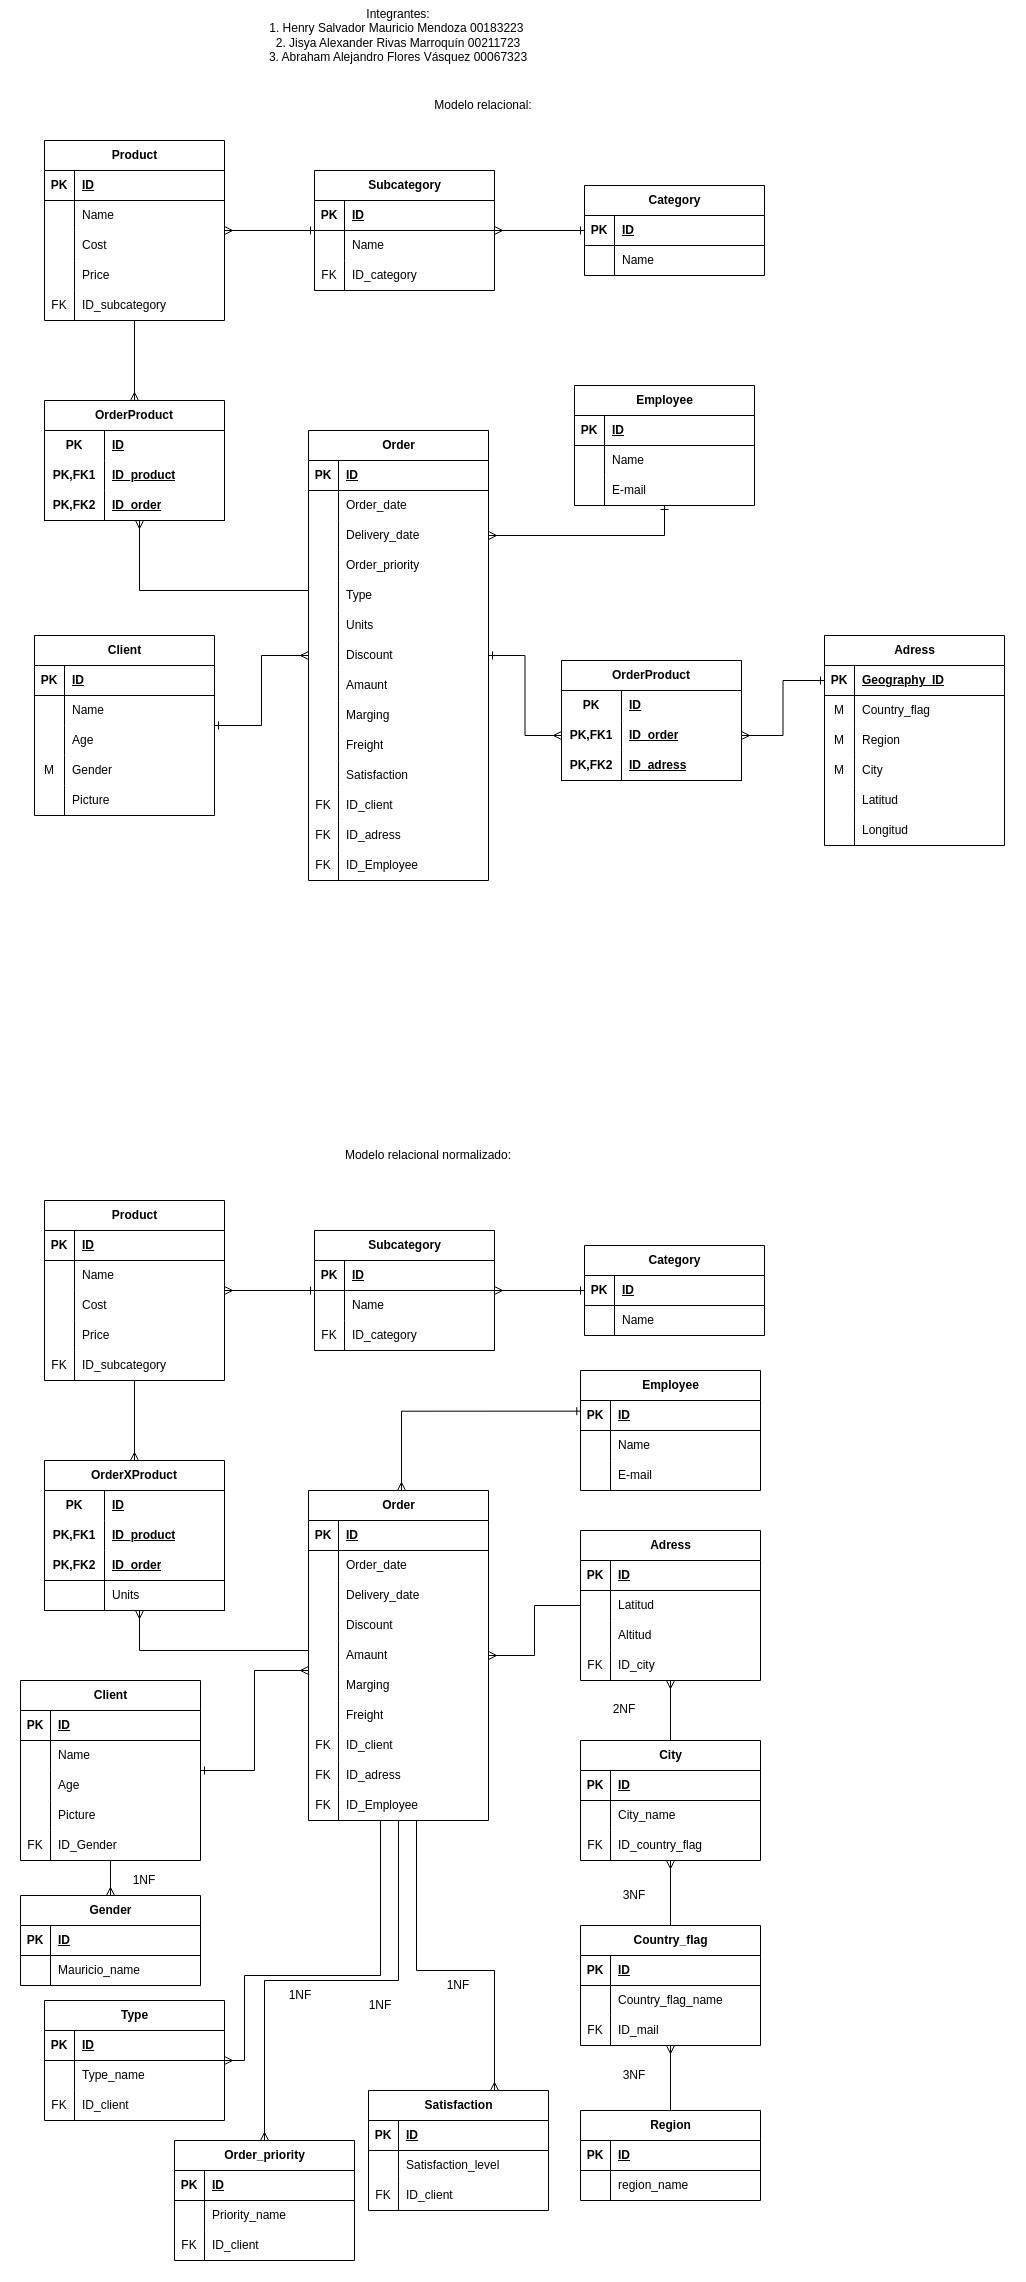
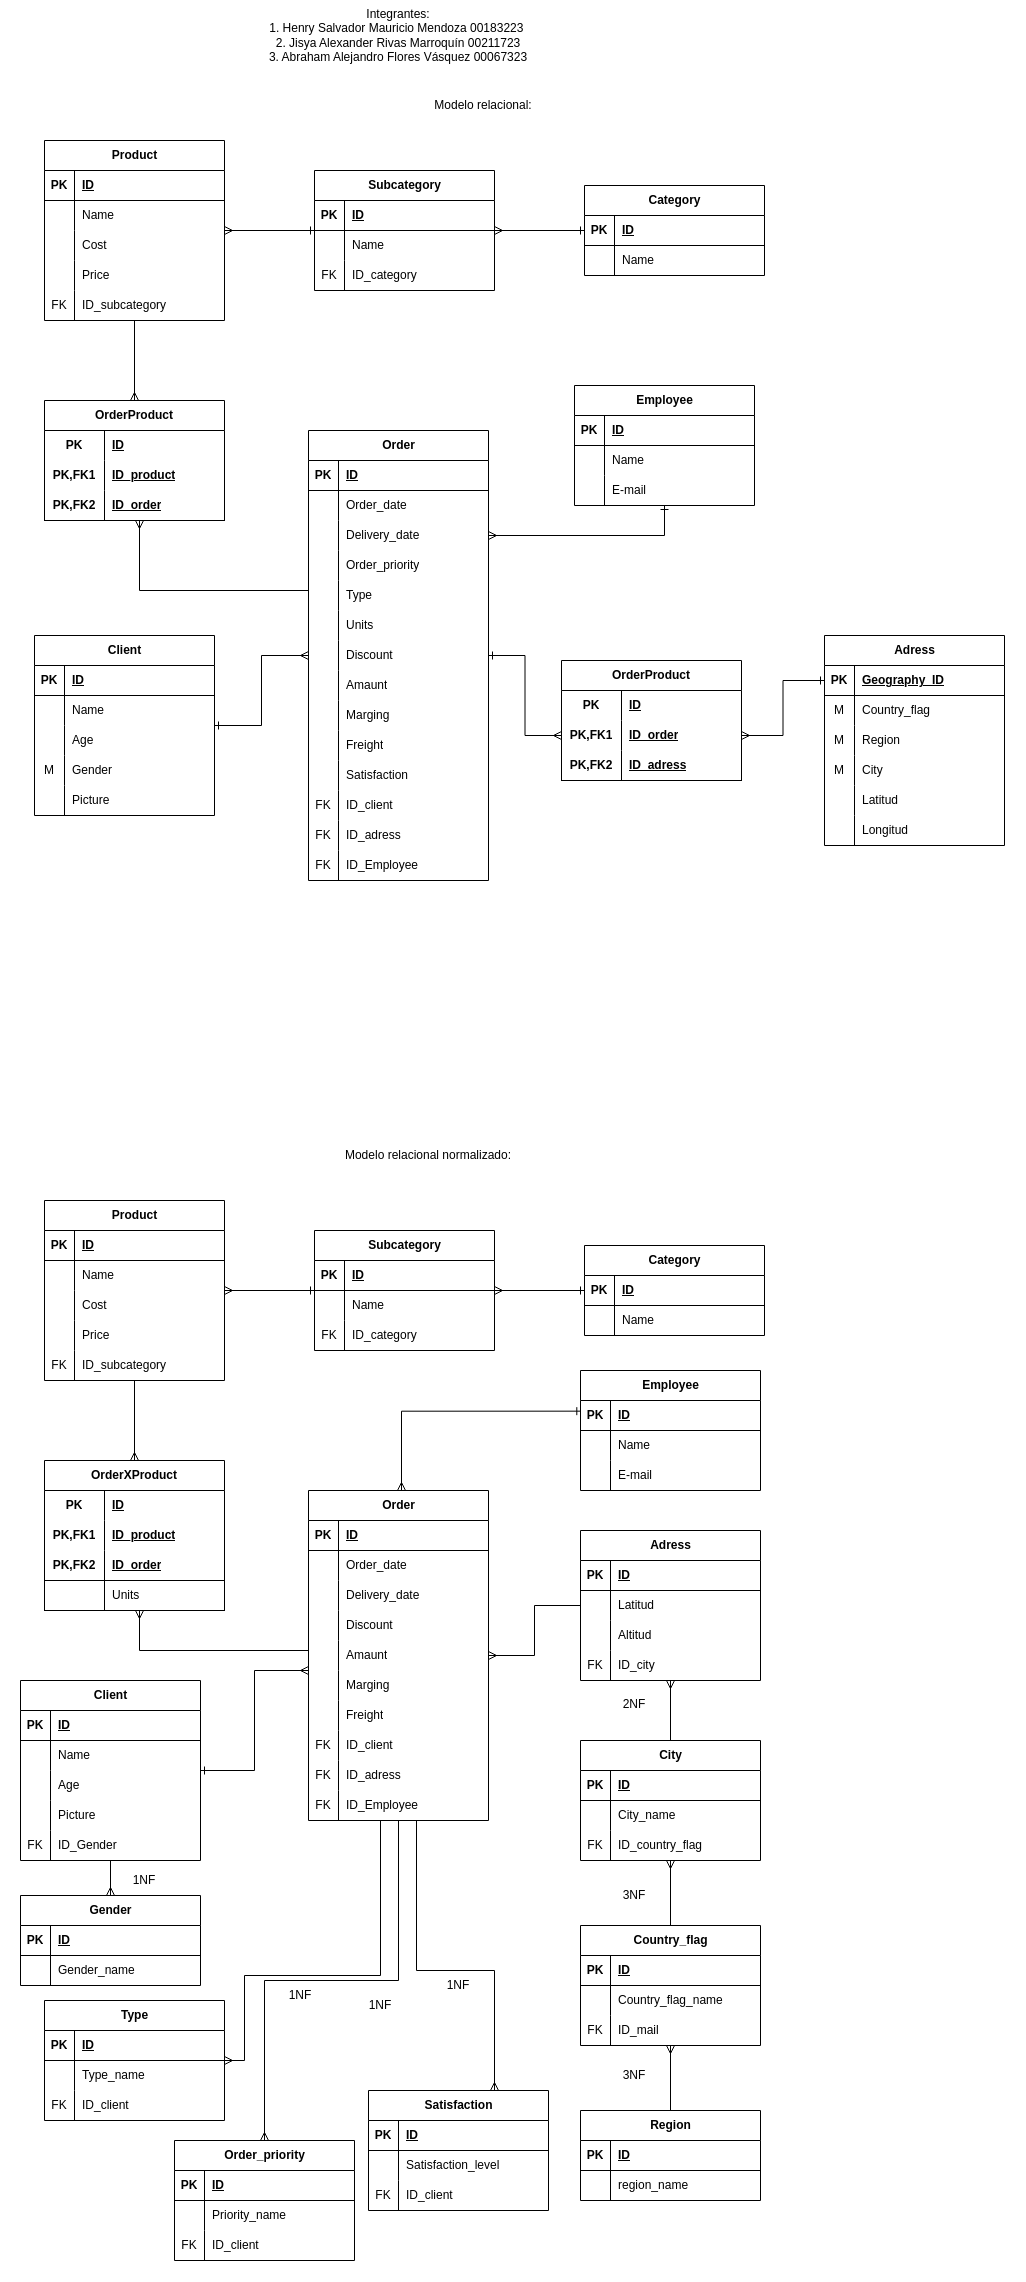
(625, 1710) -> (635, 1705)
(99, 1971) -> (95, 1971)
